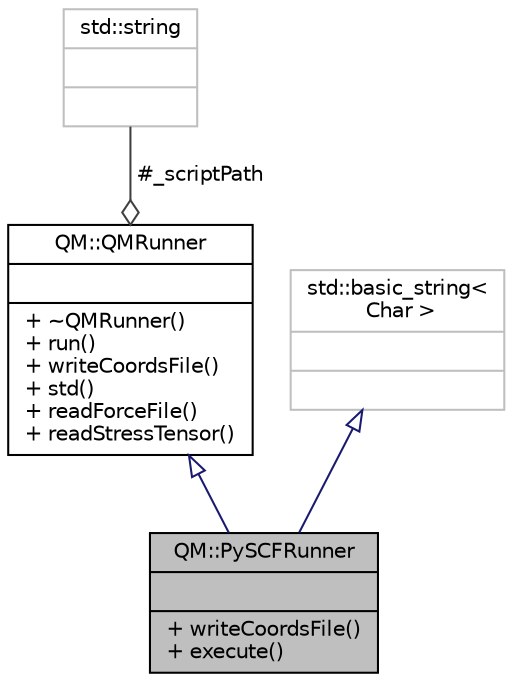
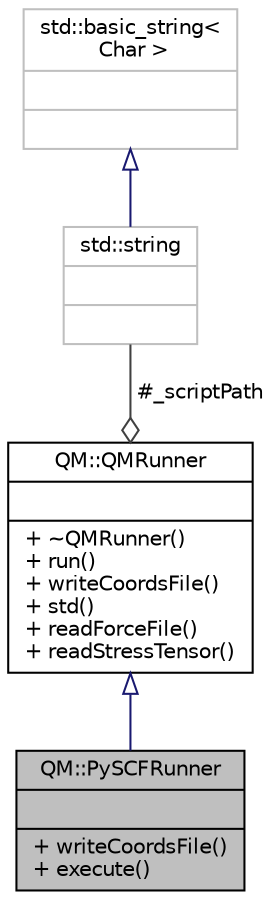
(326, 480) -> (130, 198)
